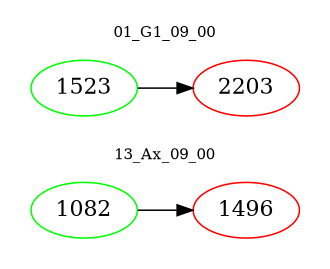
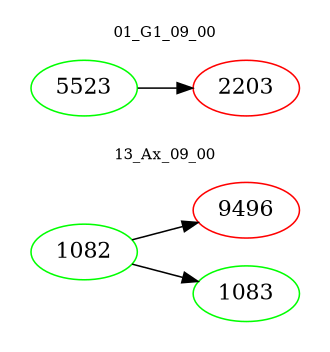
(84, 88) -> (84, 88)
(246, 210) -> (246, 210)
none -> (246, 294)
